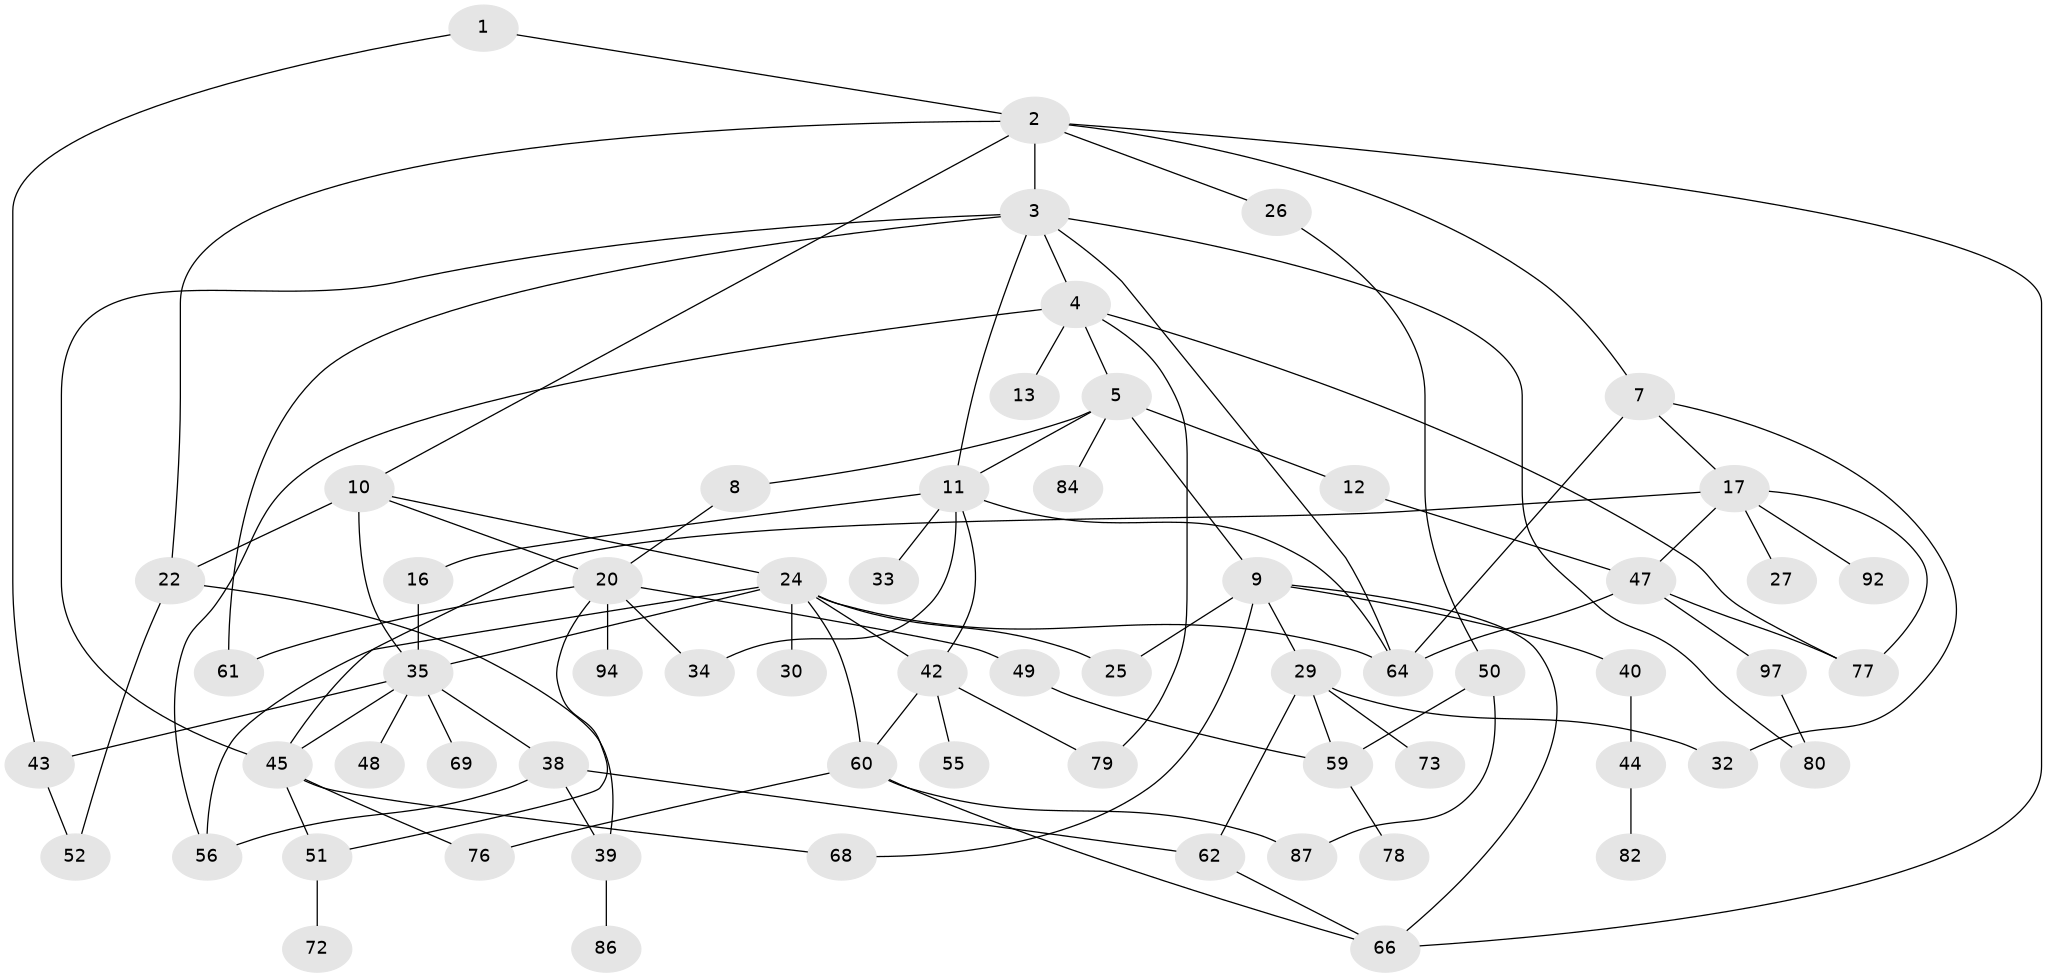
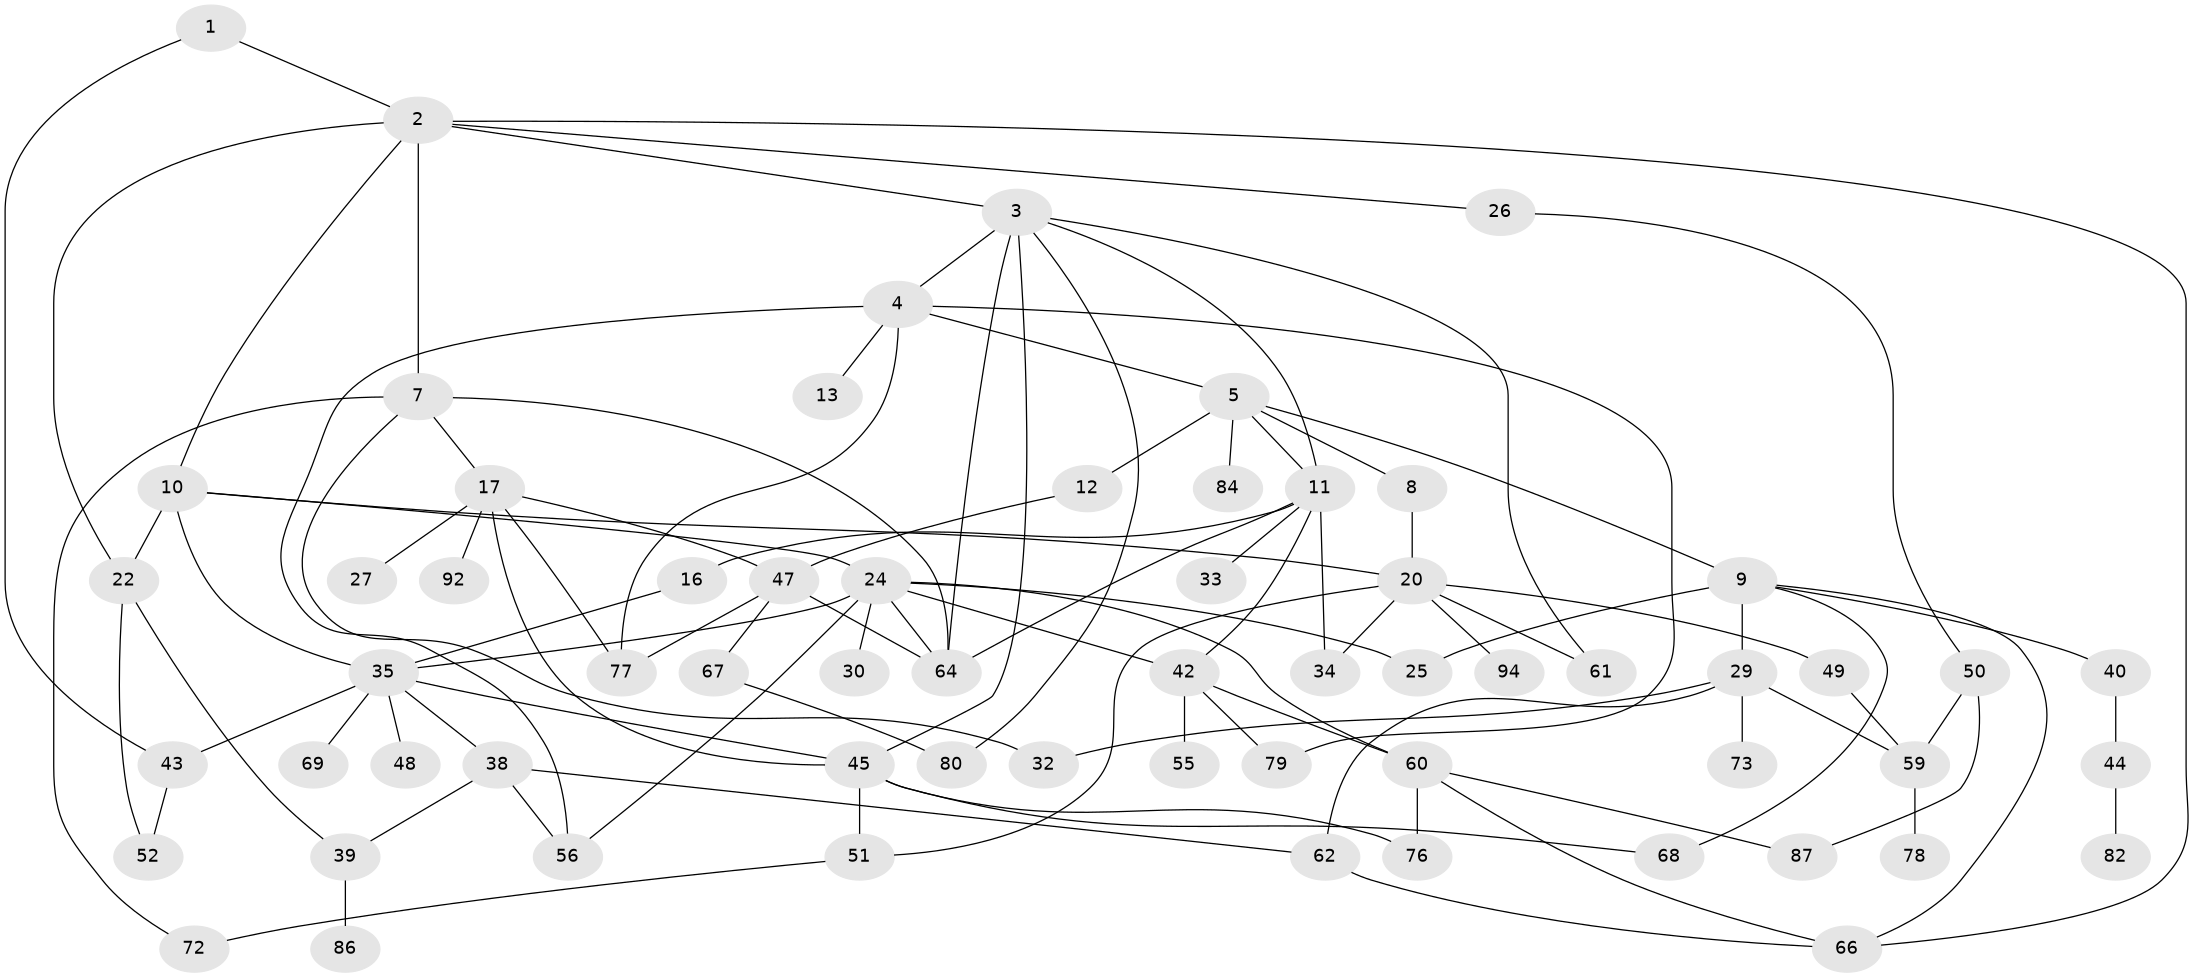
none -> (57, 576)
(1772, 673) -> (714, 673)
